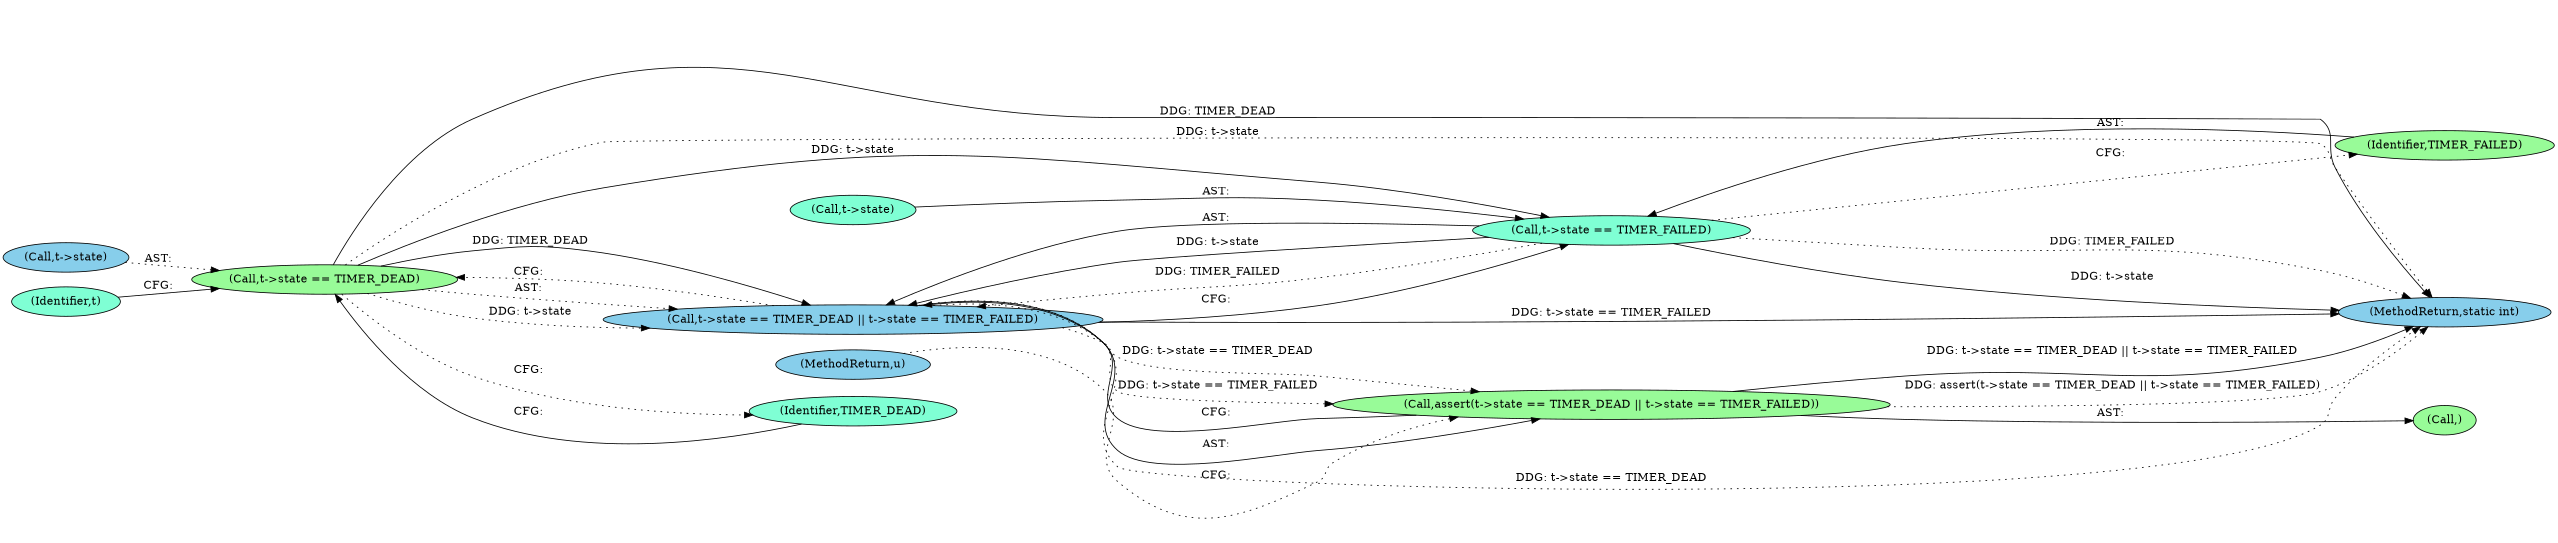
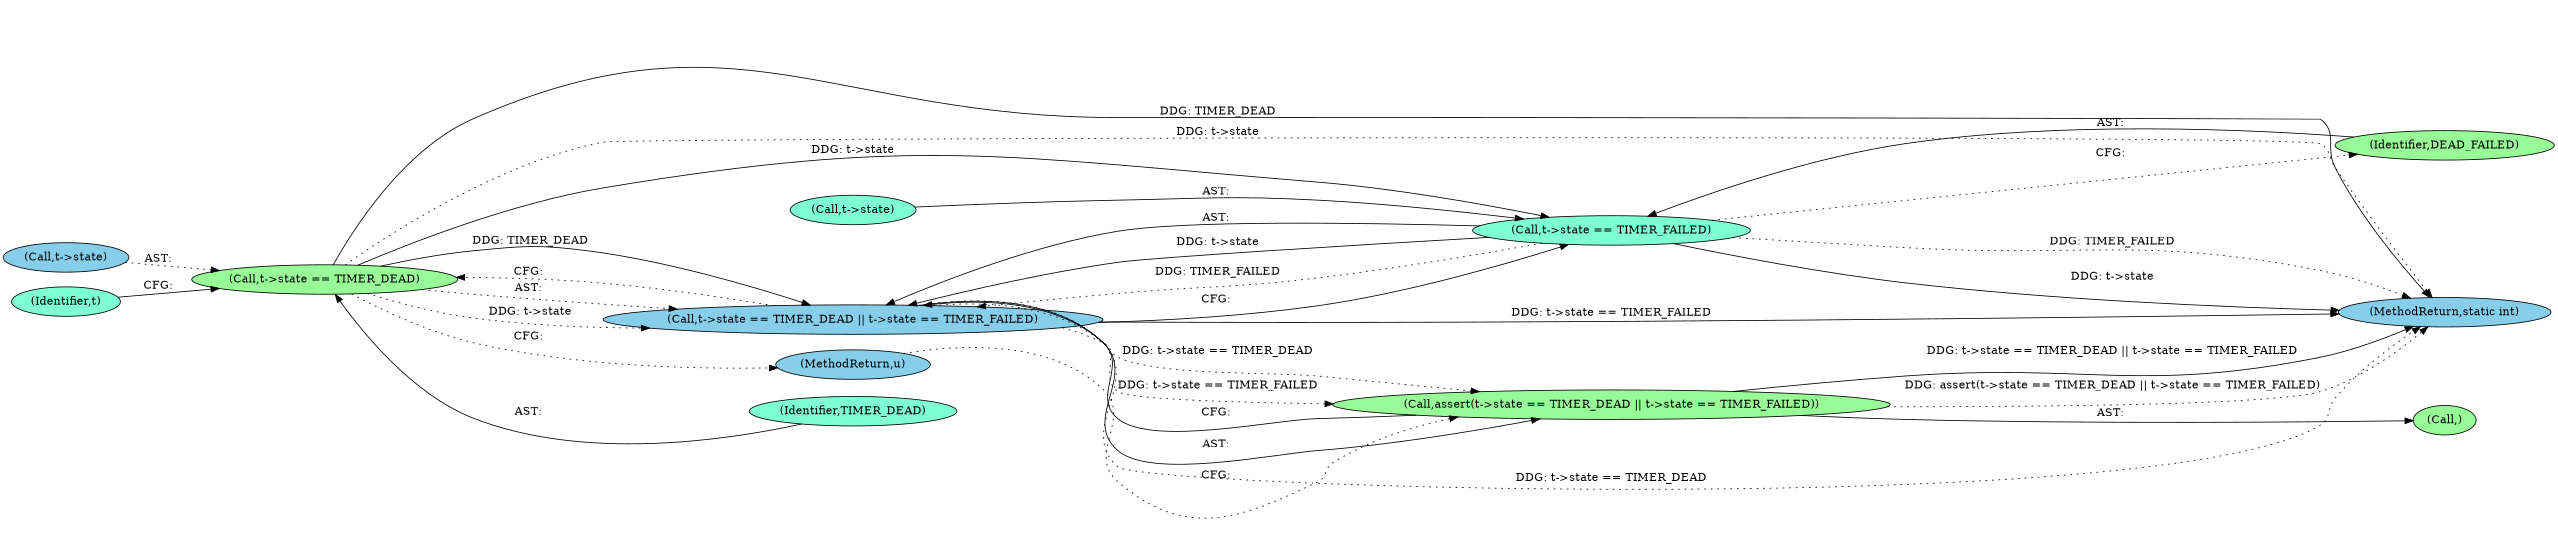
(2445, 145) -> (2445, 145)
(531, 393) -> (555, 357)
(530, 412) -> (530, 412)
